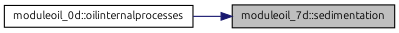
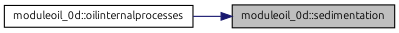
(313, 16) -> (313, 16)
